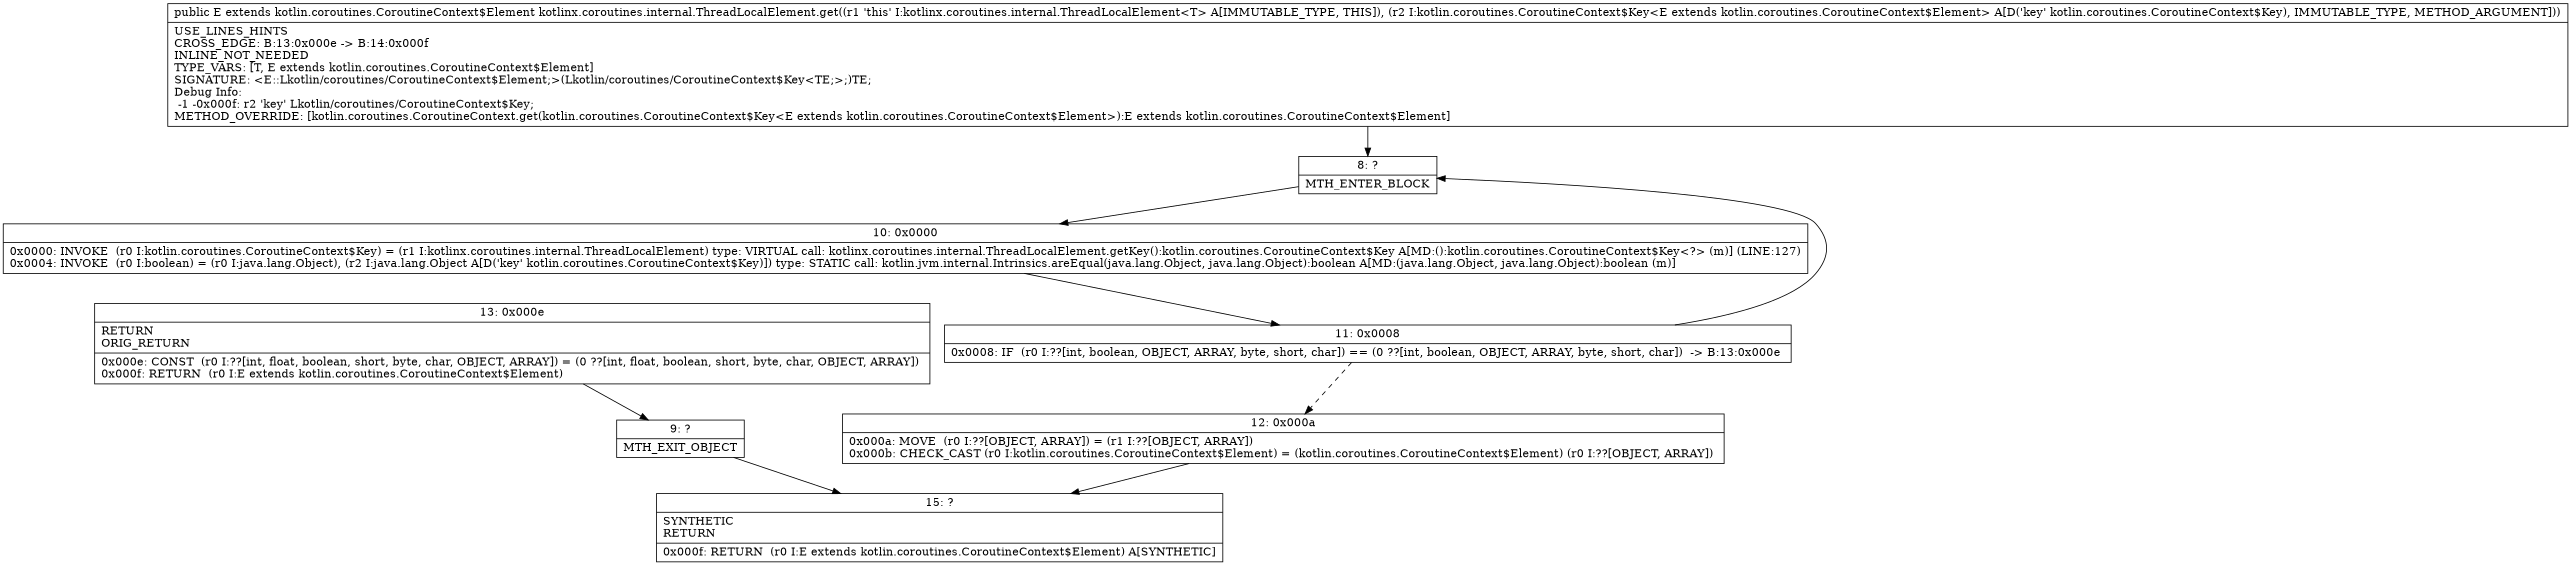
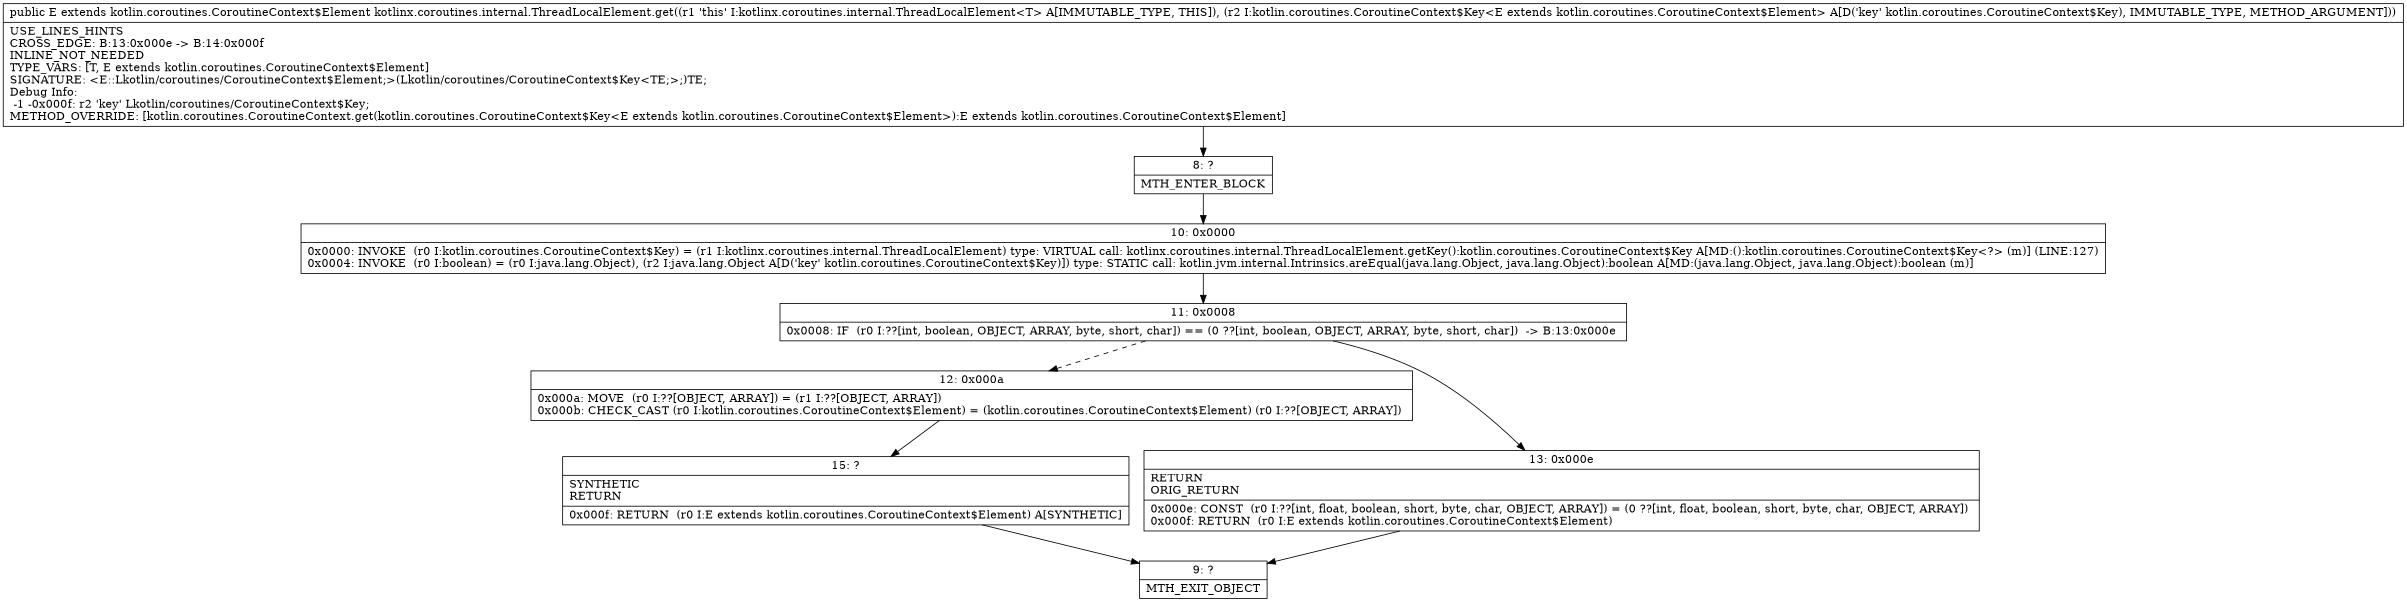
(1736, 201) -> (1434, 378)
(783, 474) -> (1057, 543)
